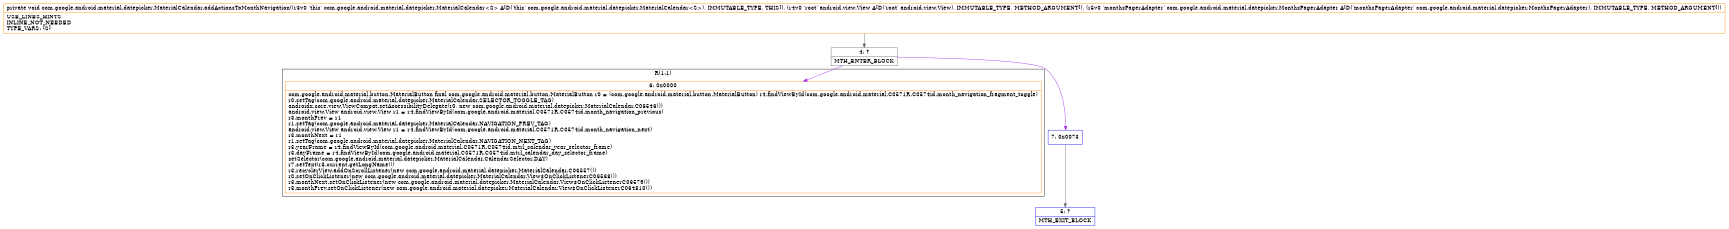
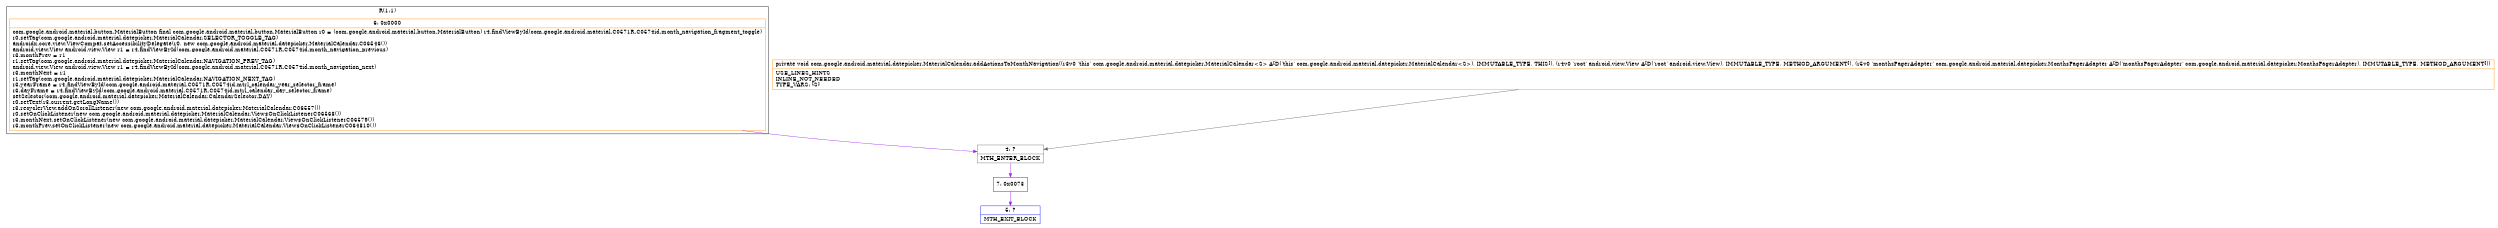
(825, 73) -> (858, 143)
(342, 165) -> (66, 102)
(1065, 174) -> (1010, 197)
